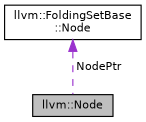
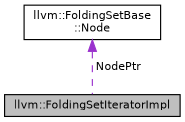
(73, 106) -> (92, 106)
